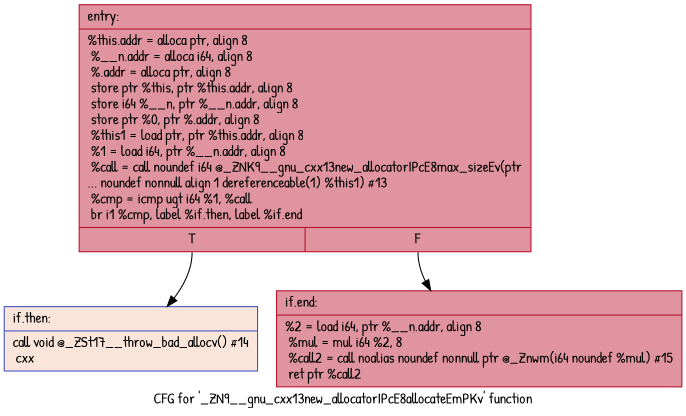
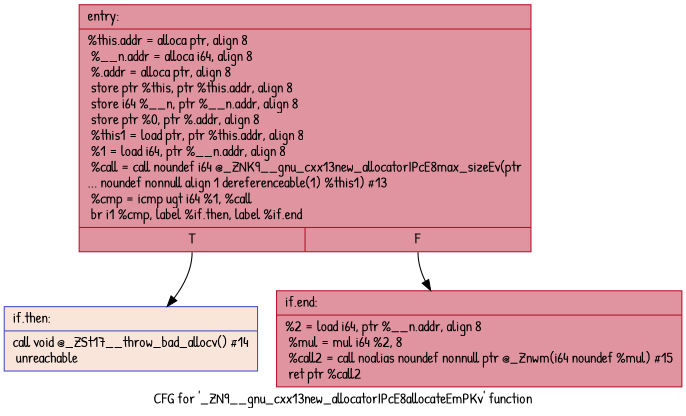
(24, 358) -> (45, 358)
